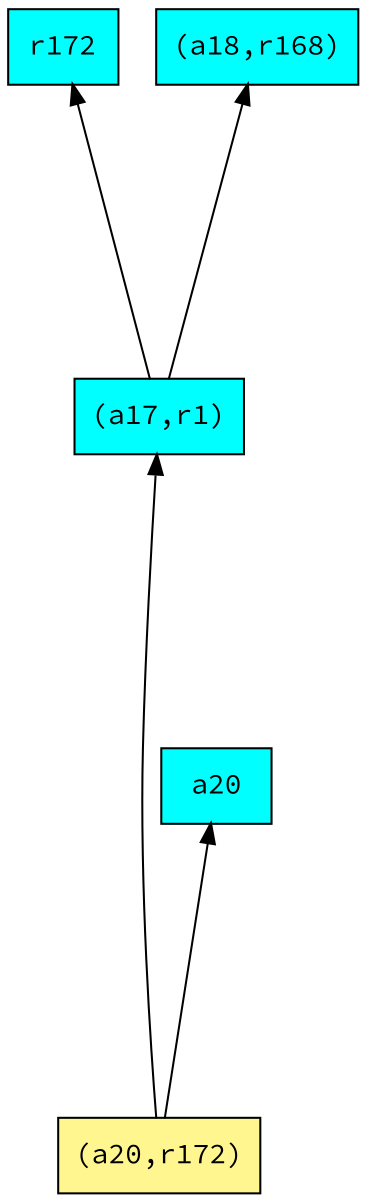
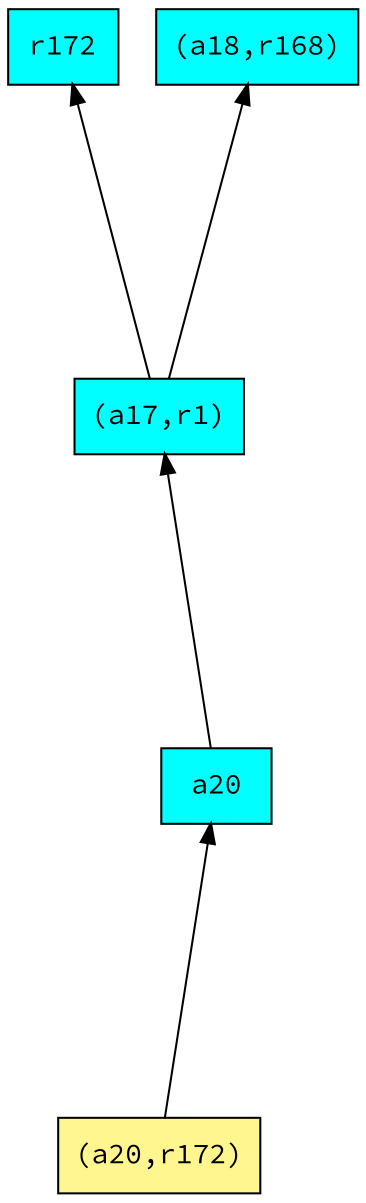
(142, 797) -> (189, 612)
